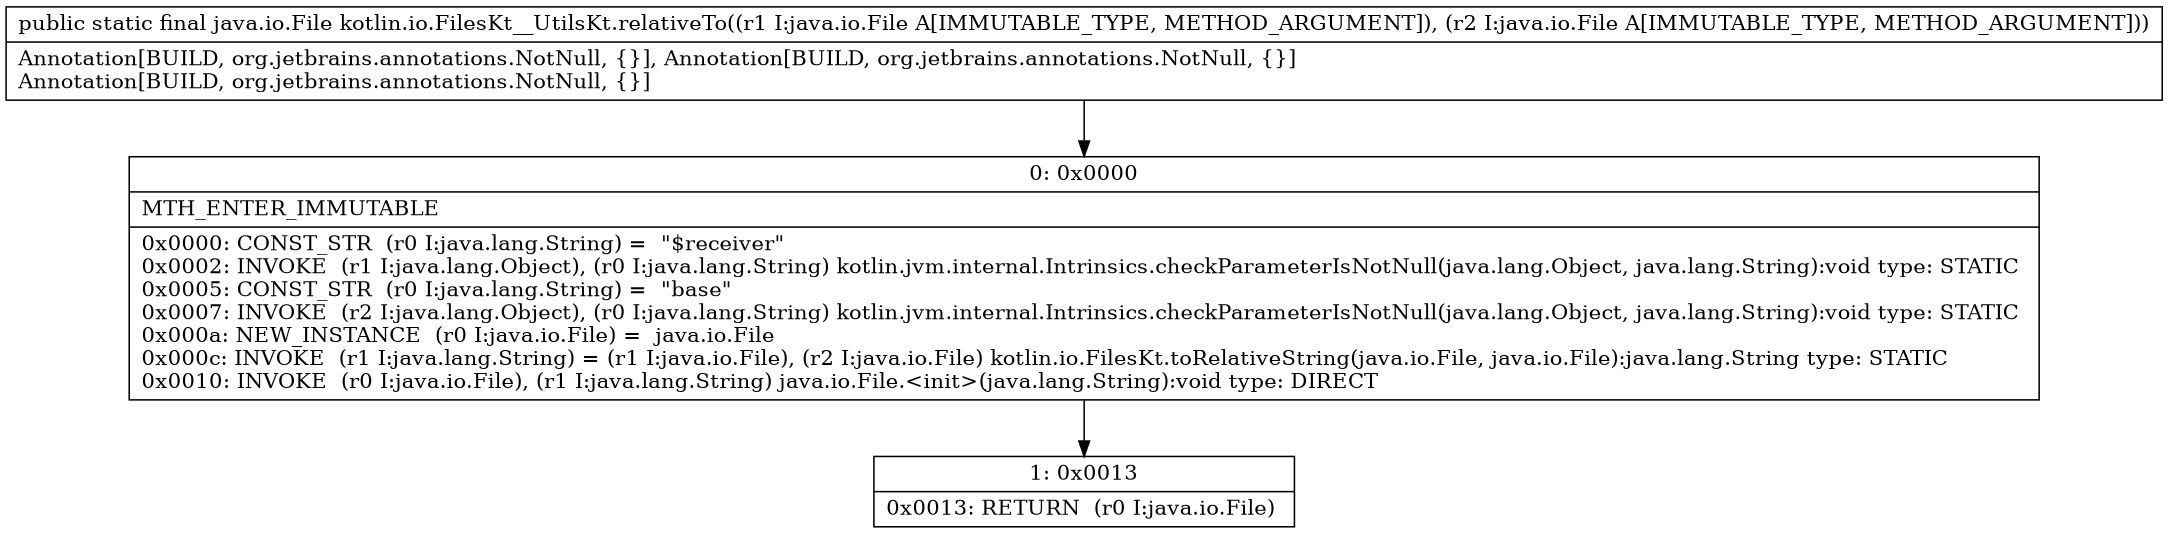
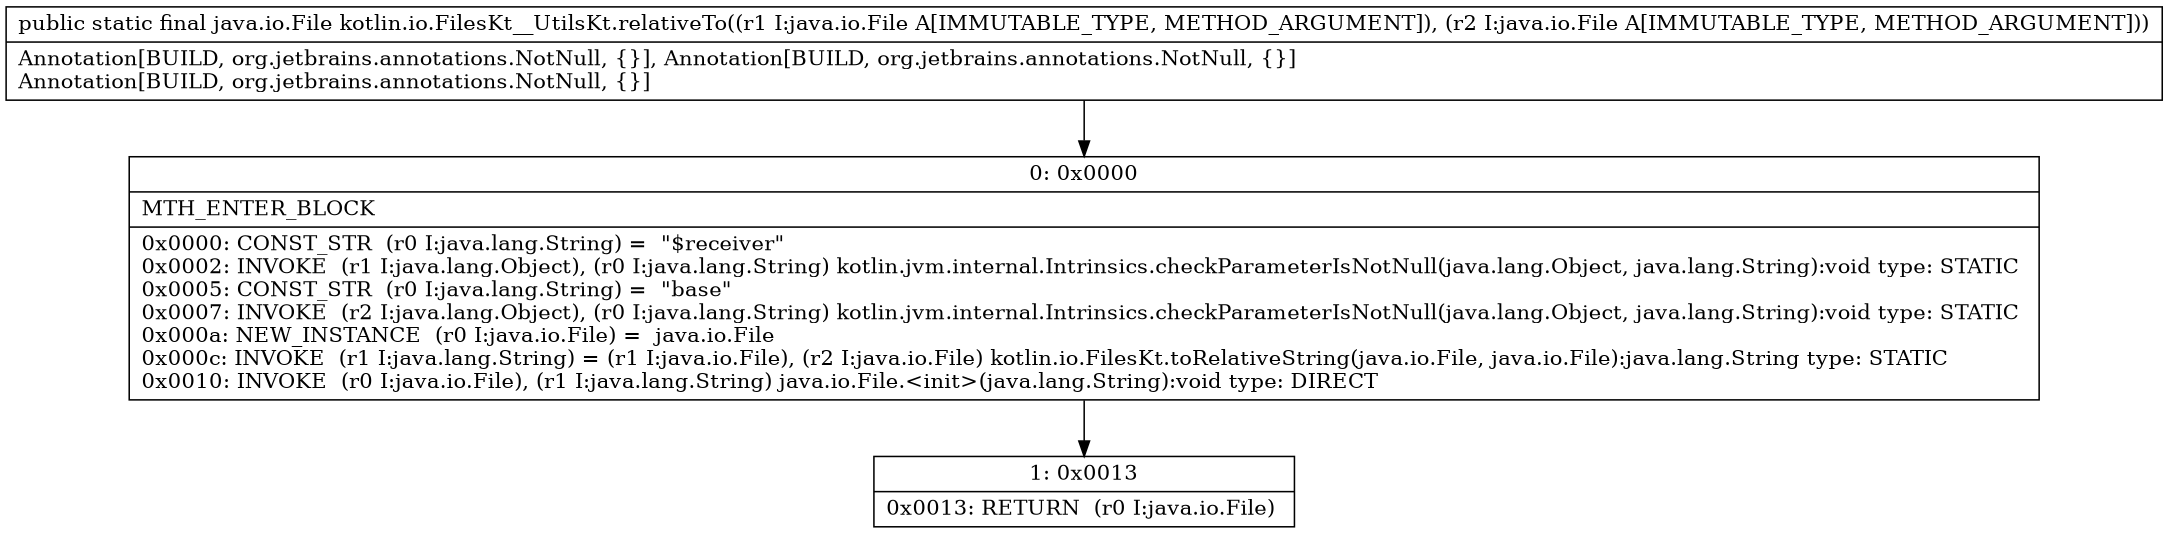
(291, 209) -> (259, 209)
